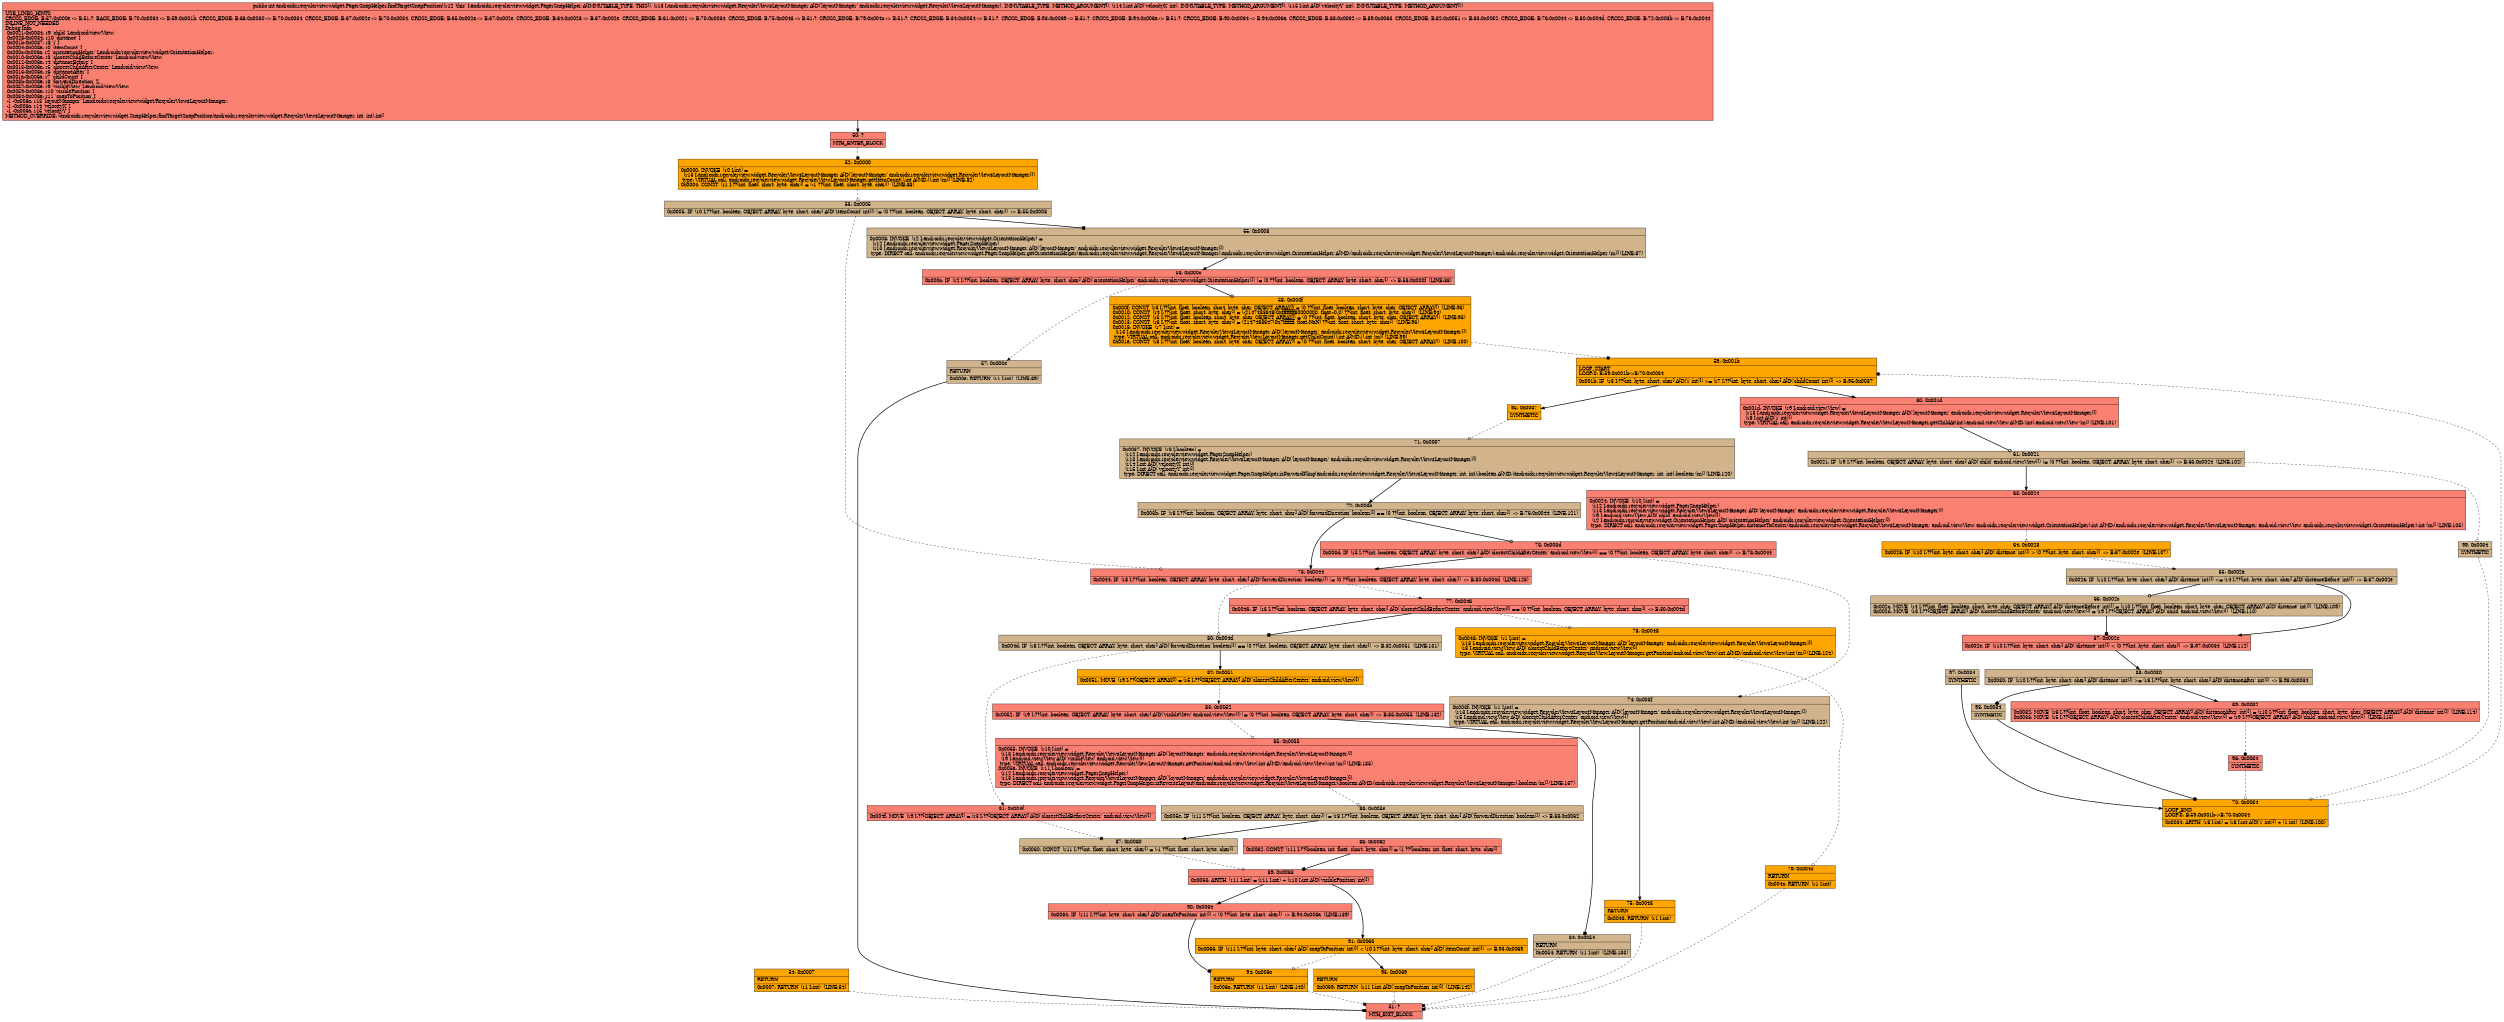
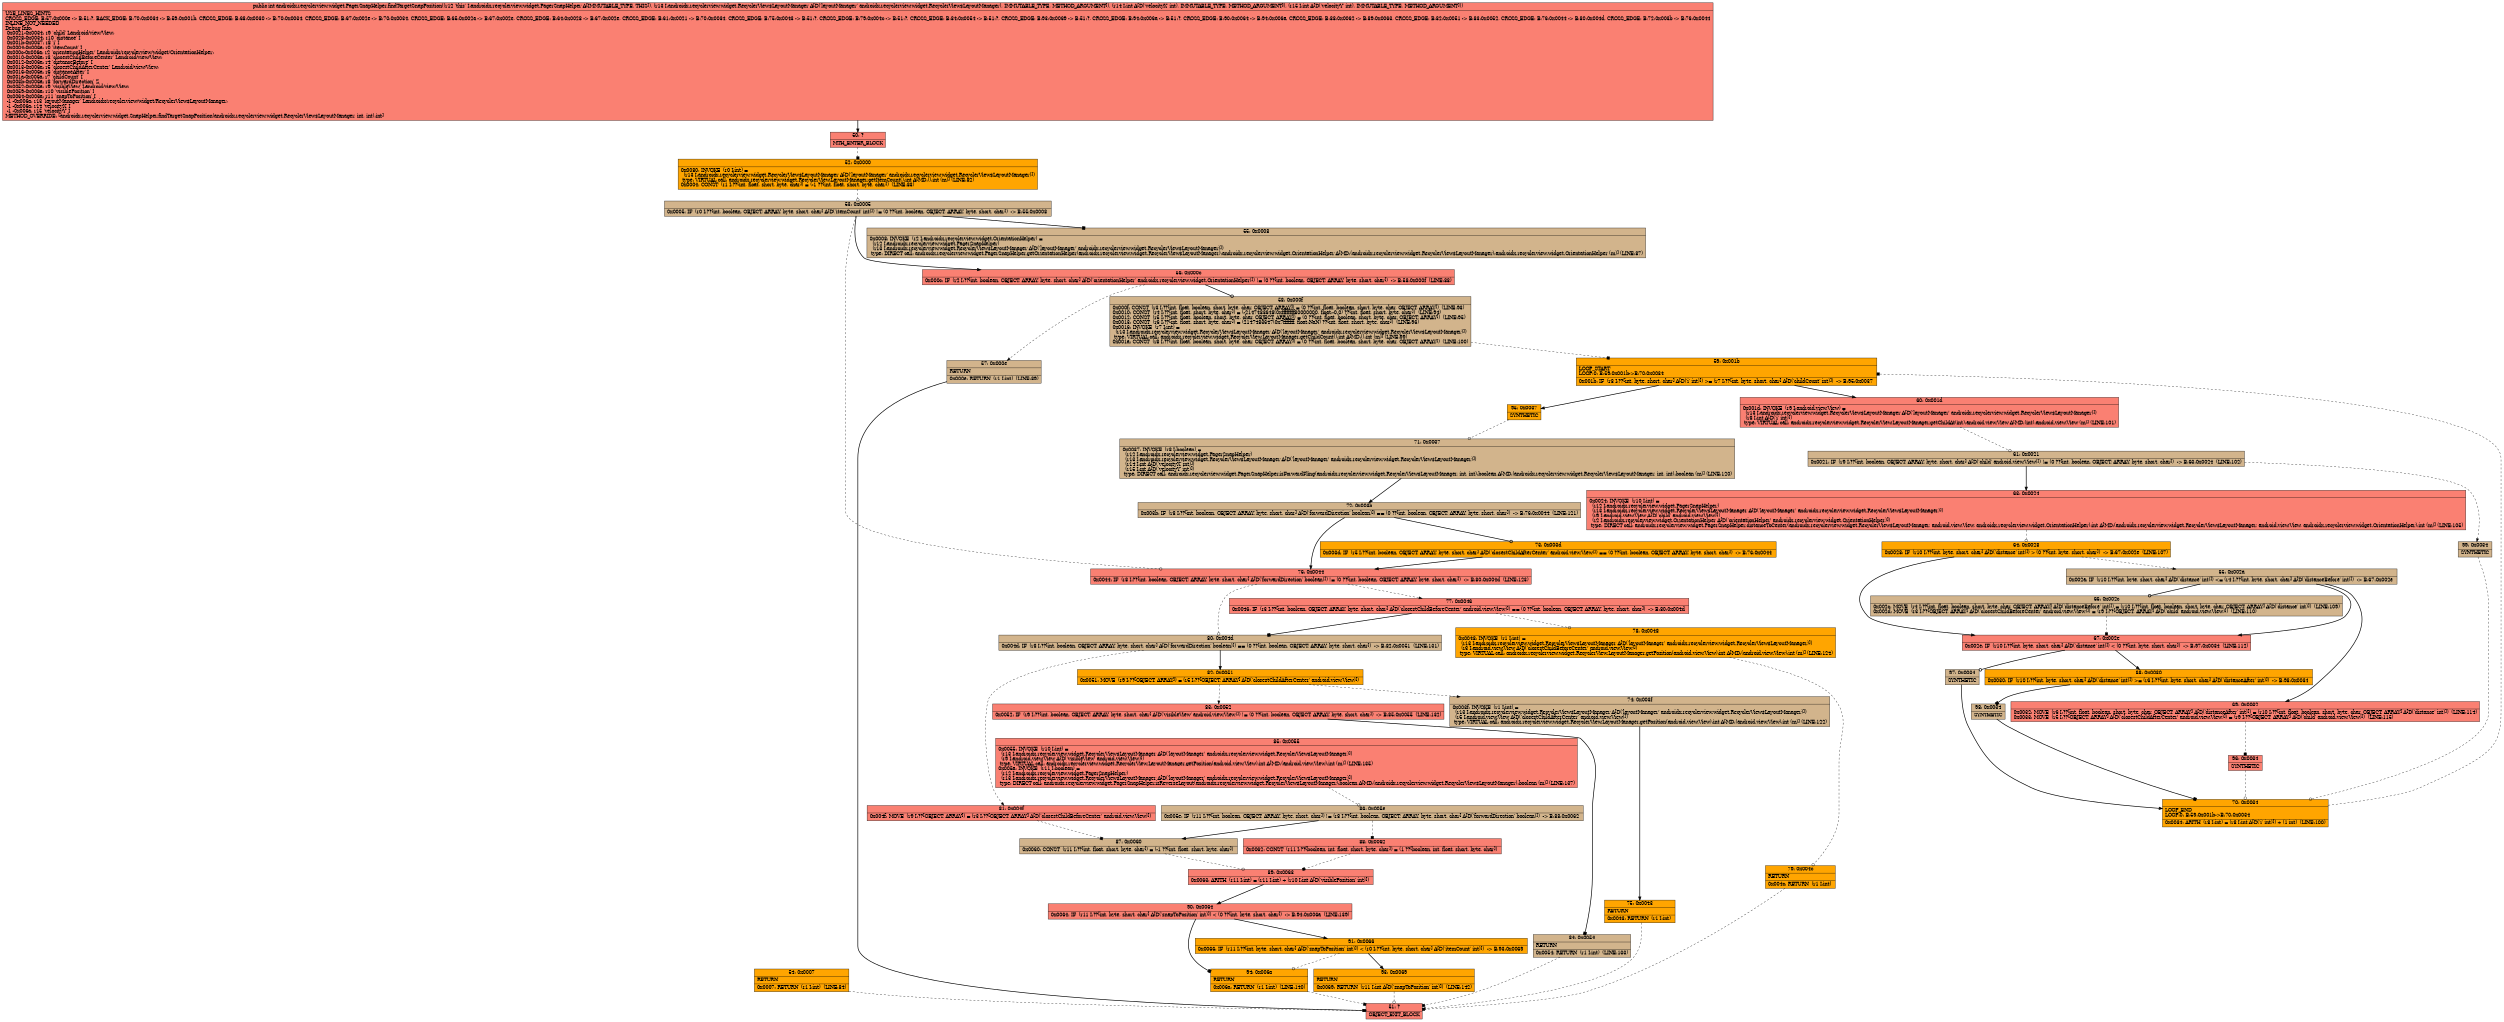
(715, 171) -> (715, 171)
(1216, 263) -> (898, 264)
(1290, 321) -> (1290, 321)
(1984, 439) -> (1984, 439)
(2383, 471) -> (2383, 471)
(1548, 549) -> (1548, 549)
(1823, 589) -> (1383, 691)
none -> (1862, 607)
(2106, 624) -> (2106, 624)
none -> (2023, 659)
(2149, 677) -> (2149, 677)
(2192, 693) -> (2352, 646)
(1240, 728) -> none
none -> (1372, 828)
(1328, 861) -> (1328, 861)
(1357, 903) -> (1279, 928)
(1391, 1015) -> (1394, 1015)
